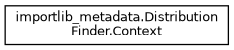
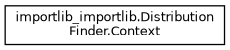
(117, 25) -> (115, 25)
